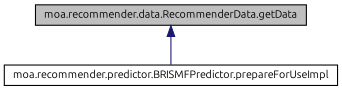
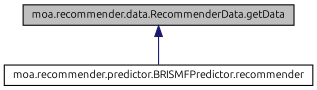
(171, 75) -> (159, 75)
